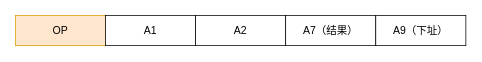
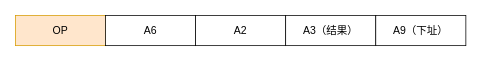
(150, 30) -> (150, 30)
(330, 30) -> (330, 30)
